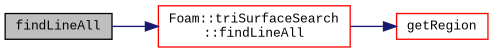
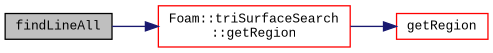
(254, 26) -> (254, 26)
